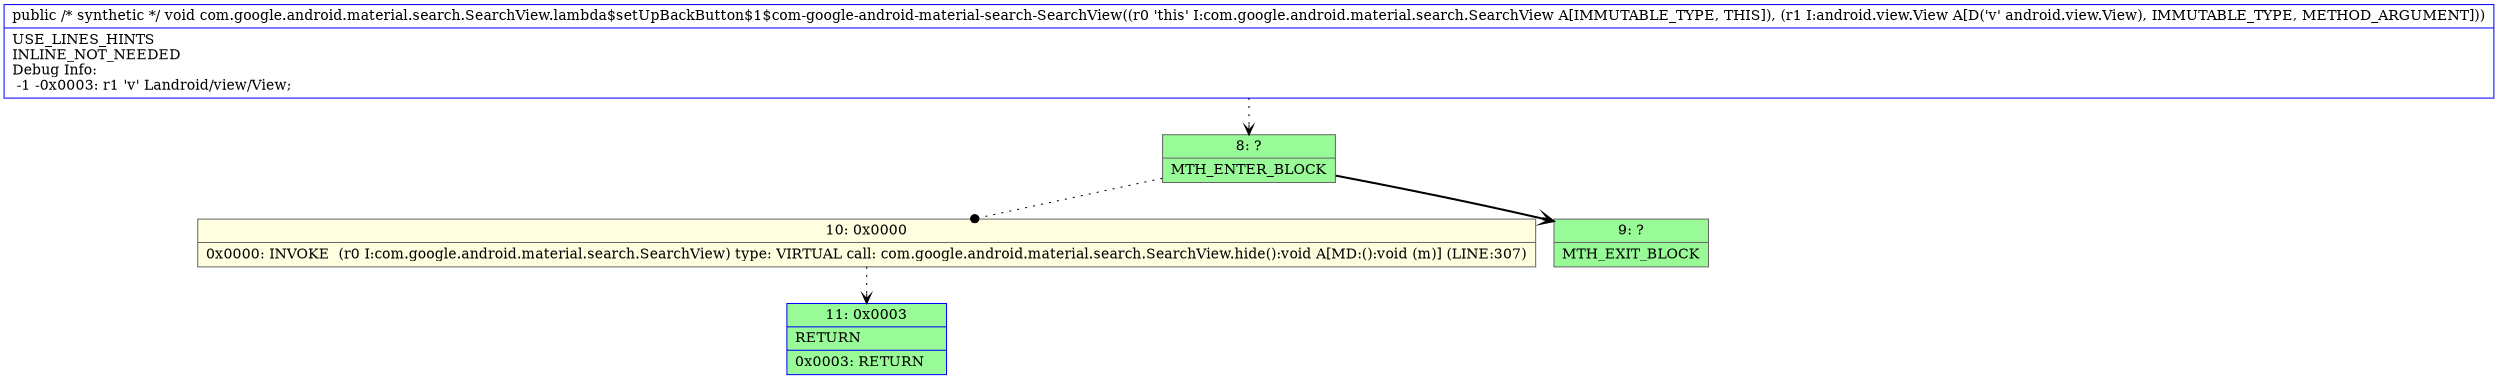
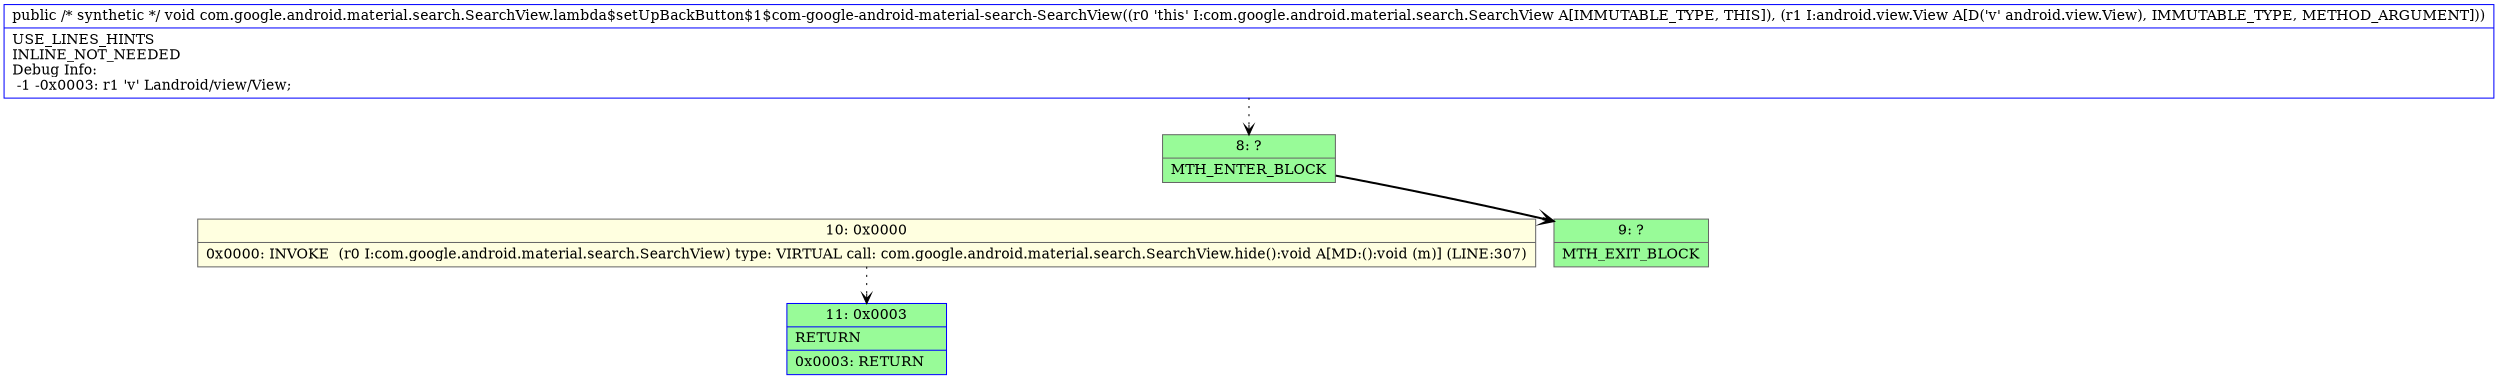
(1071, 198) -> none
